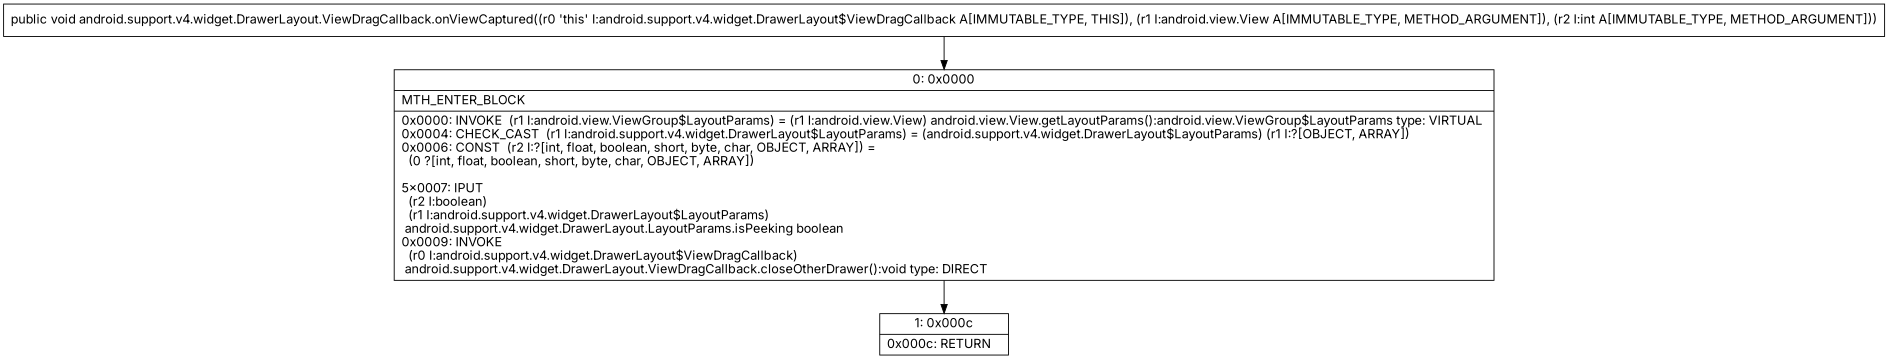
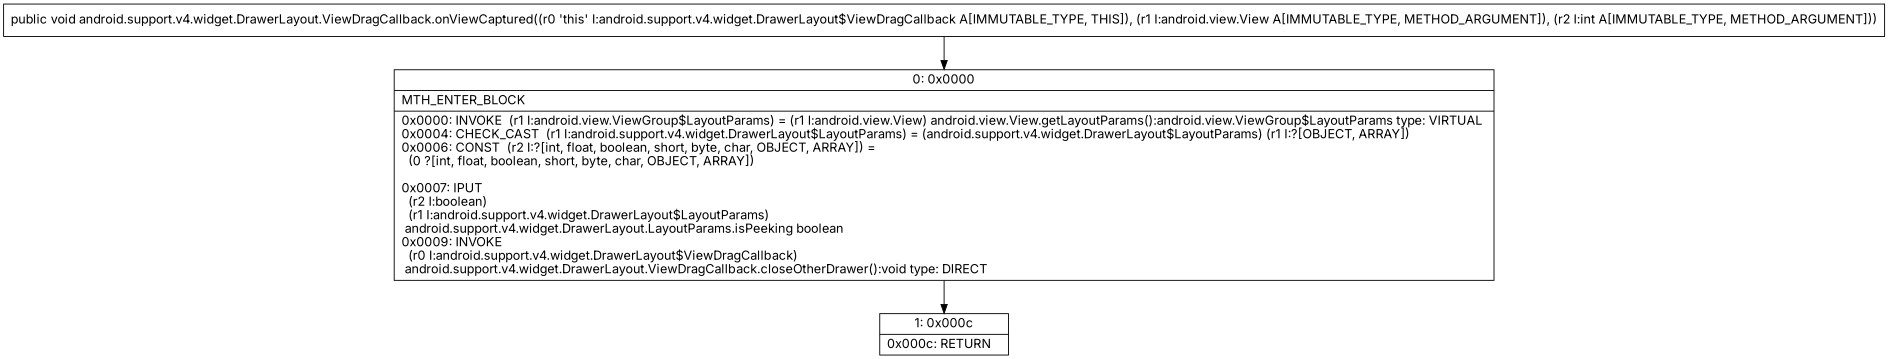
(446, 189) -> (445, 189)
